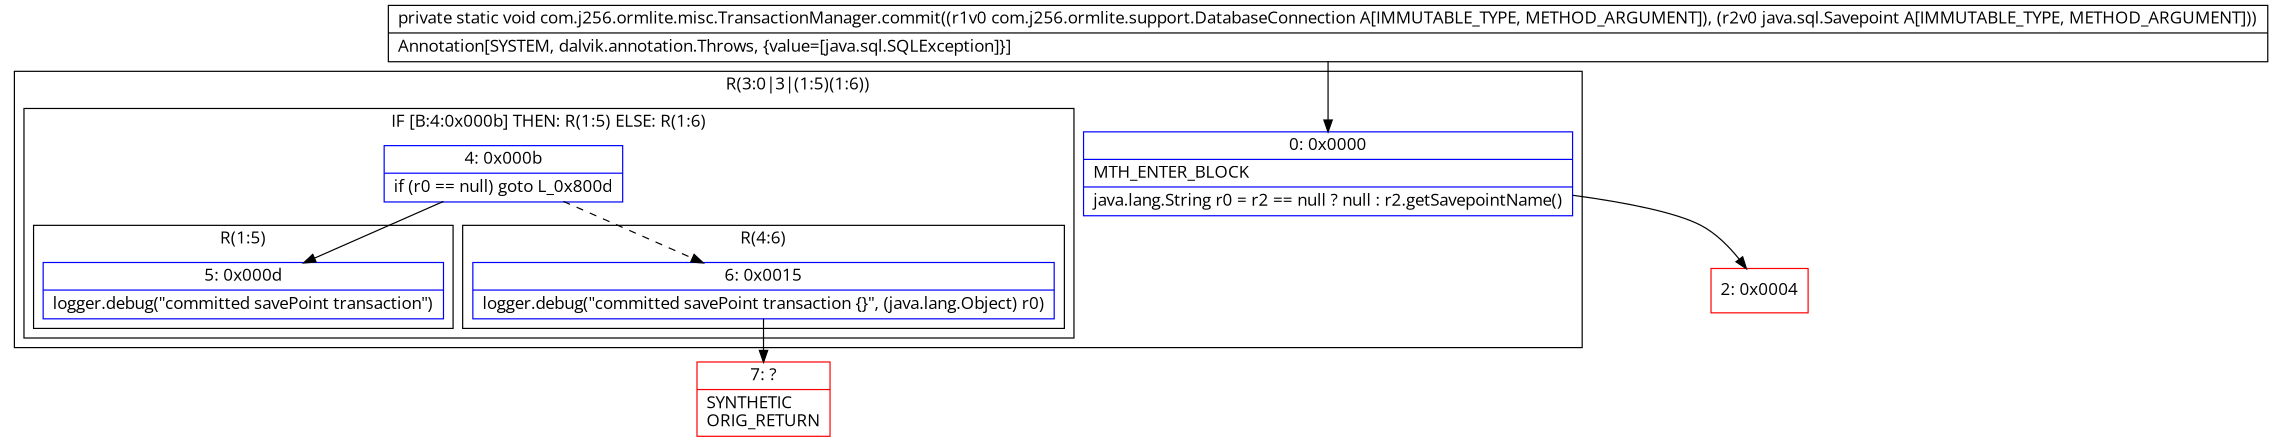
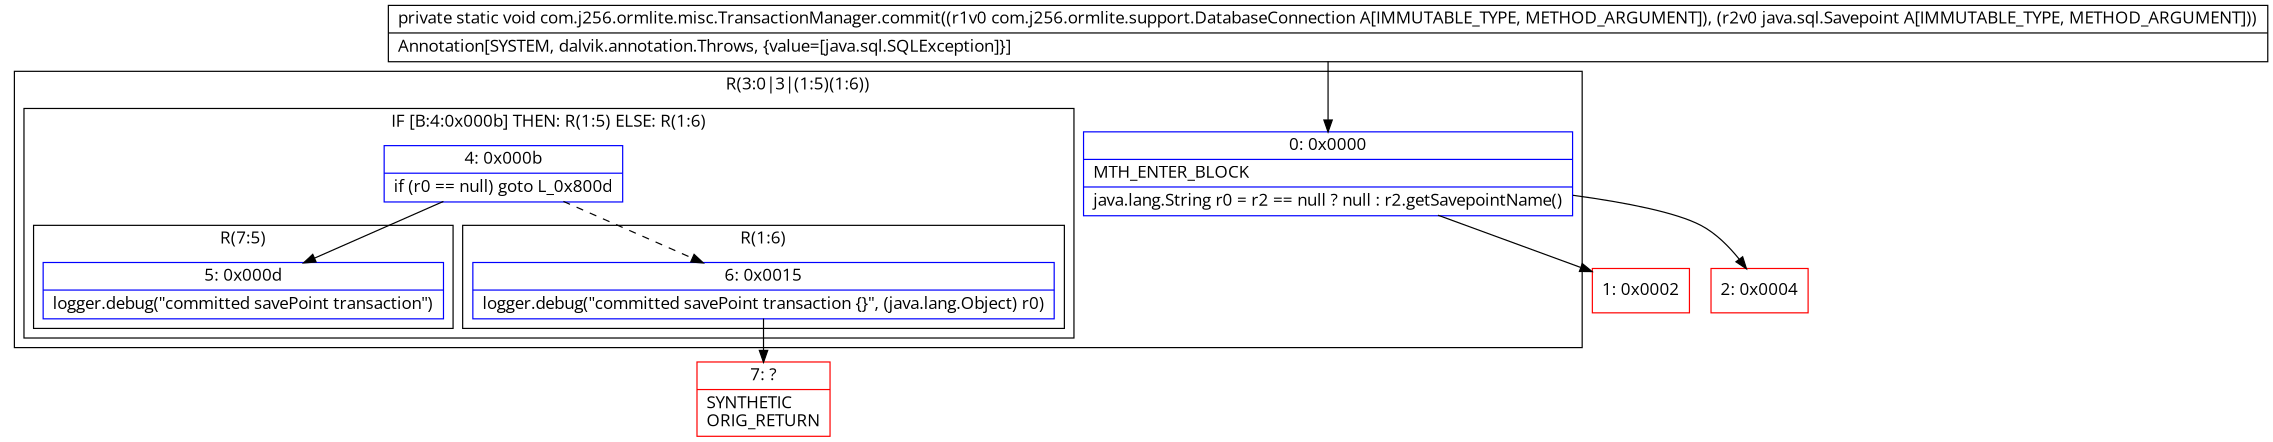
(243, 239) -> (243, 239)
(764, 239) -> (764, 239)
none -> (1641, 291)
